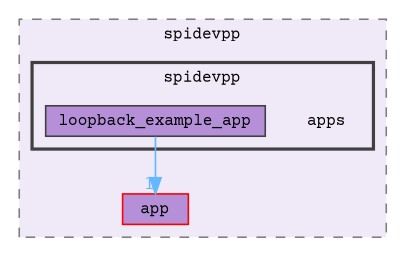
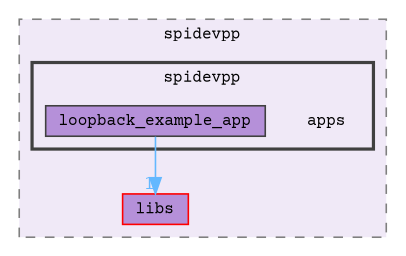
(155, 209) -> (155, 209)
